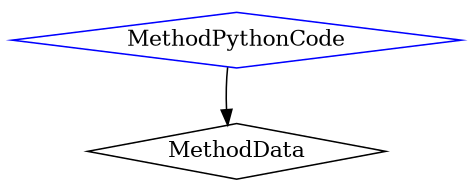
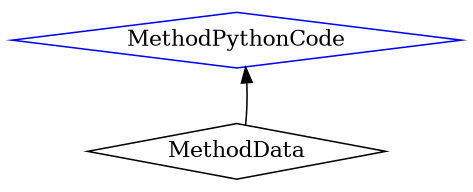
(226, 88) -> (247, 104)
